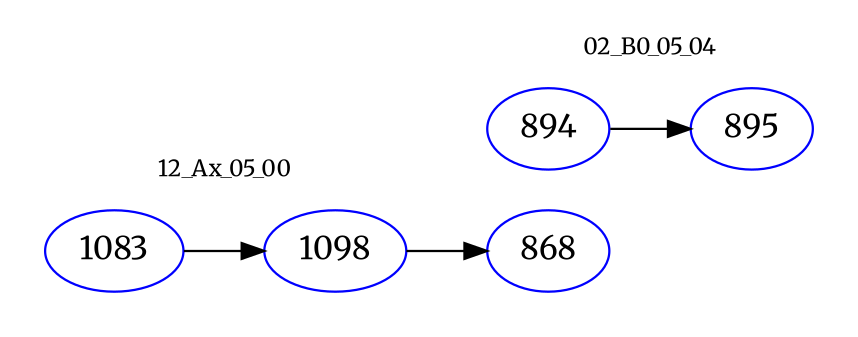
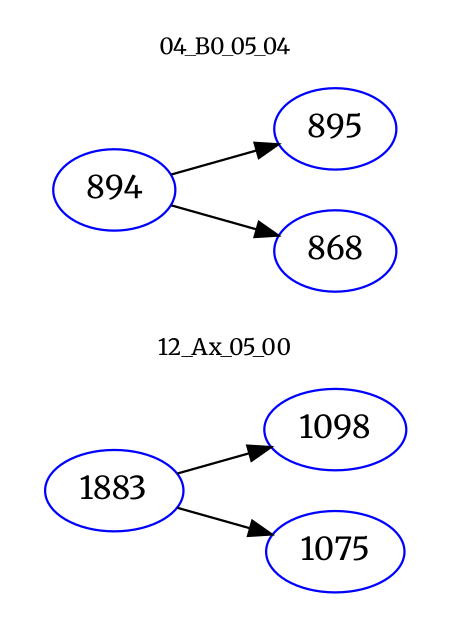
(650, 49) -> (225, 49)
(114, 251) -> (114, 491)
(438, 251) -> (214, 217)
none -> (335, 552)
